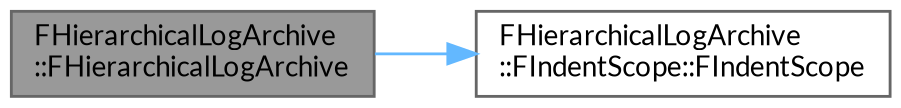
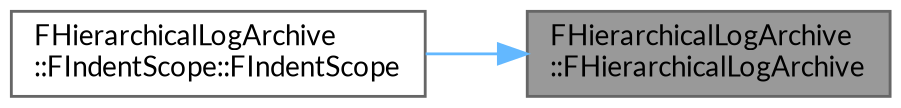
(411, 54) -> (462, 54)
